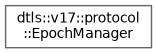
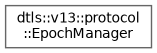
(79, 27) -> (79, 27)
